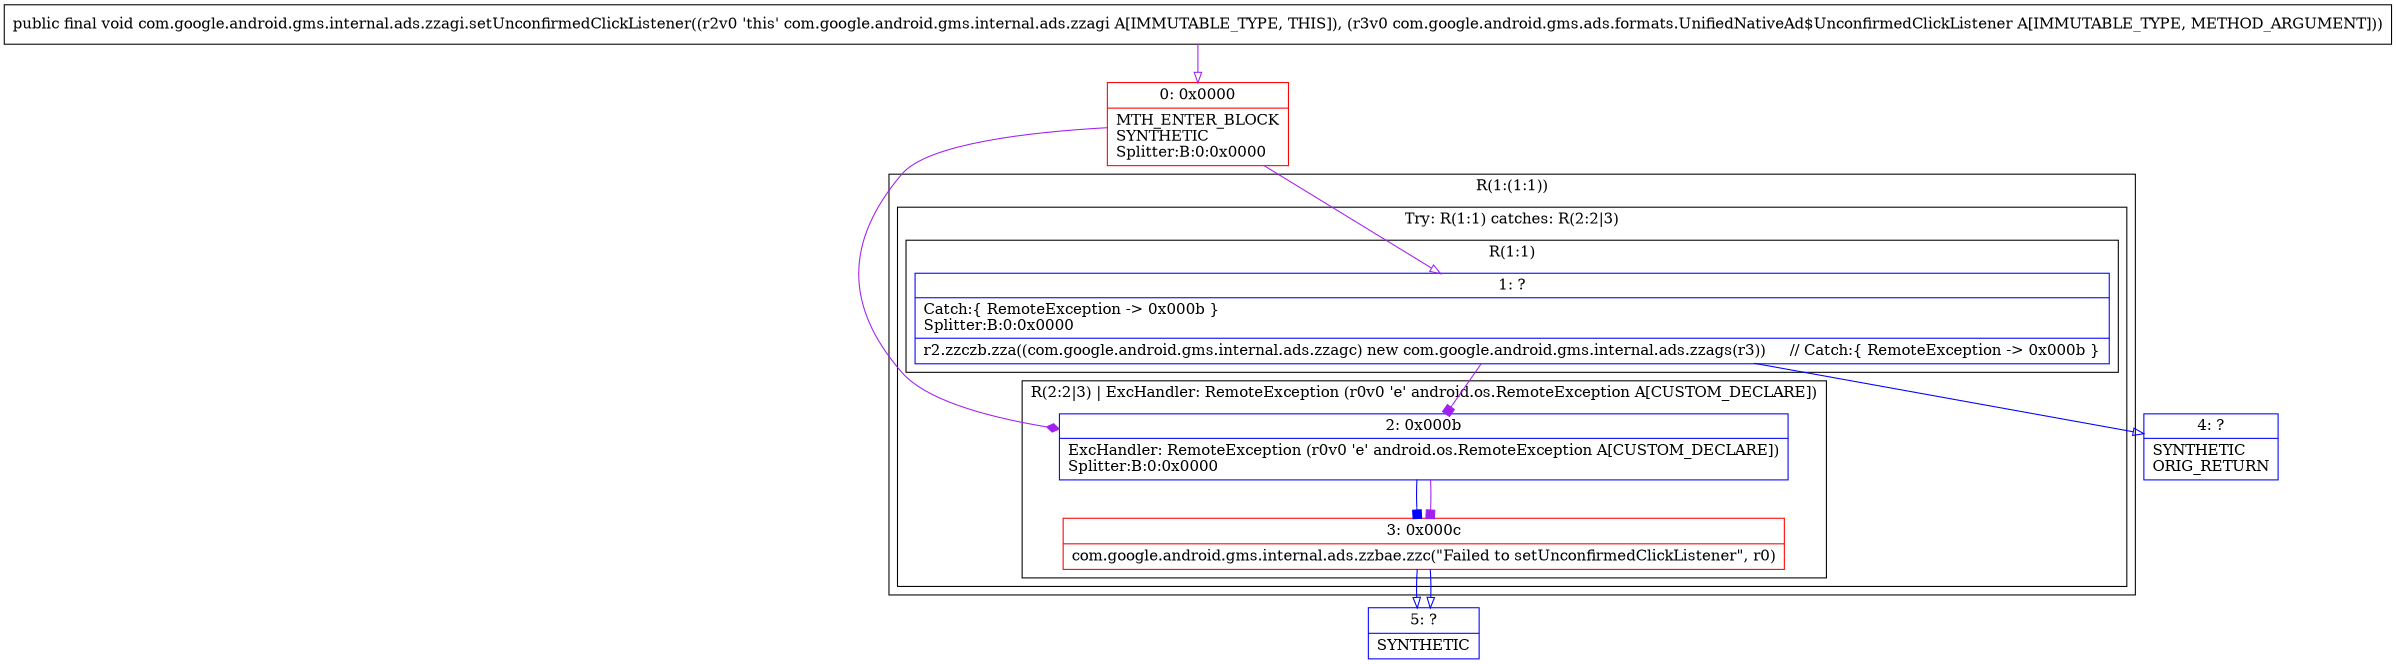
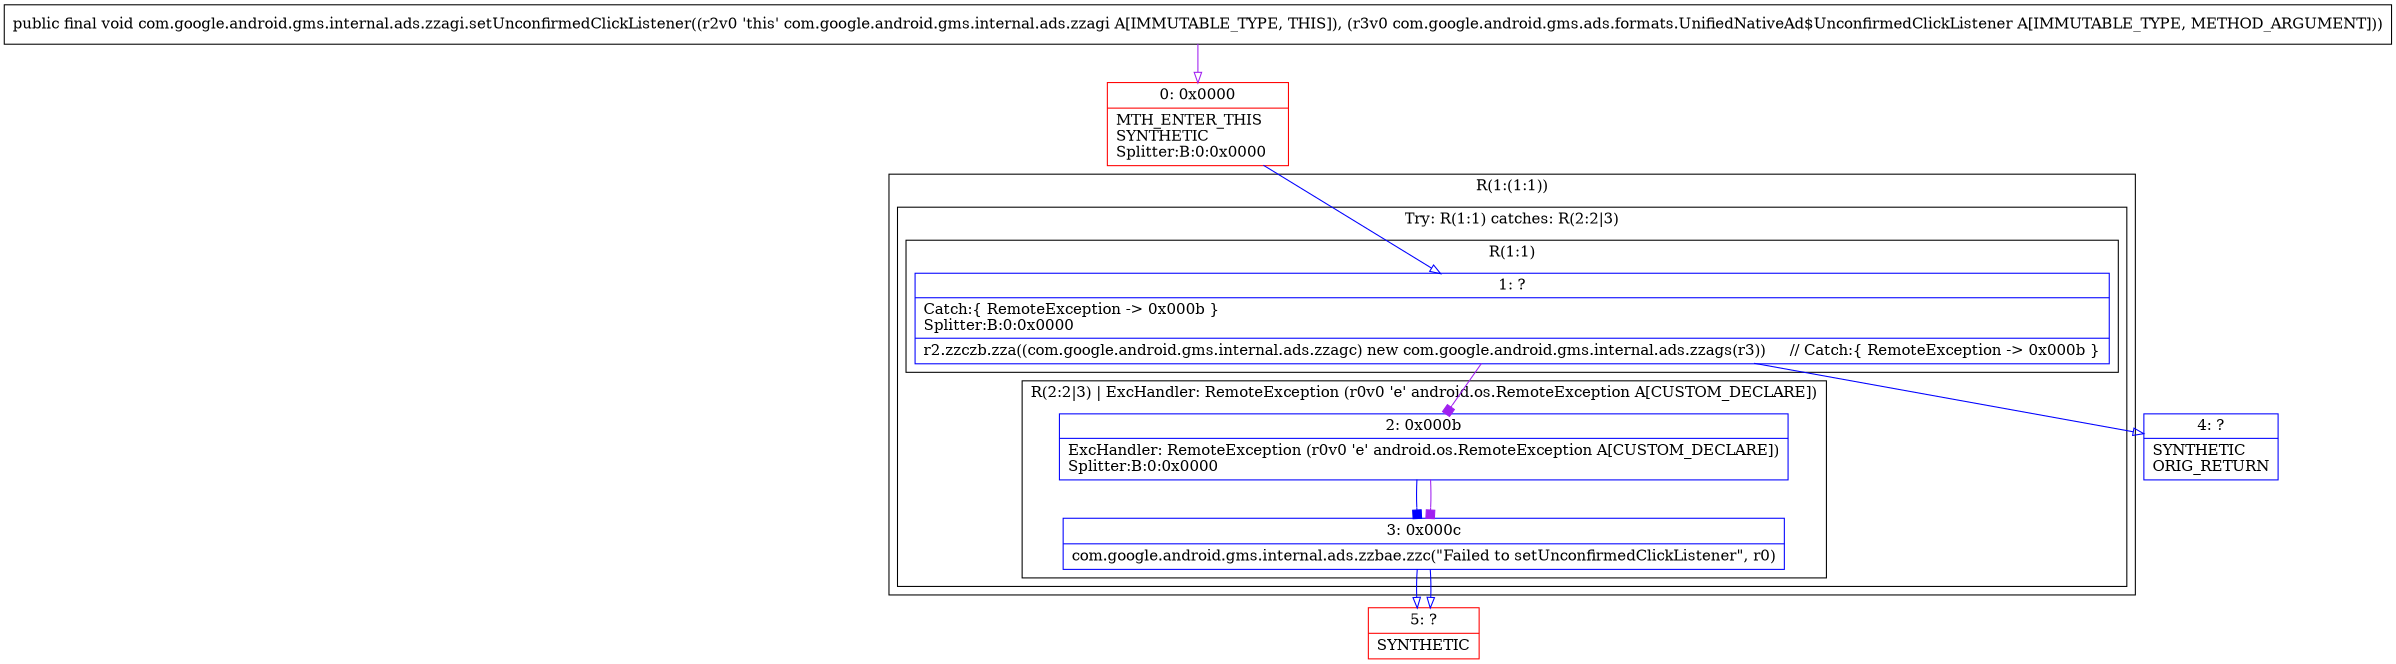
(1198, 120) -> (1189, 120)
(1347, 217) -> (1347, 217)
(863, 245) -> none
(1424, 544) -> (1424, 544)
(1424, 633) -> (1424, 633)
